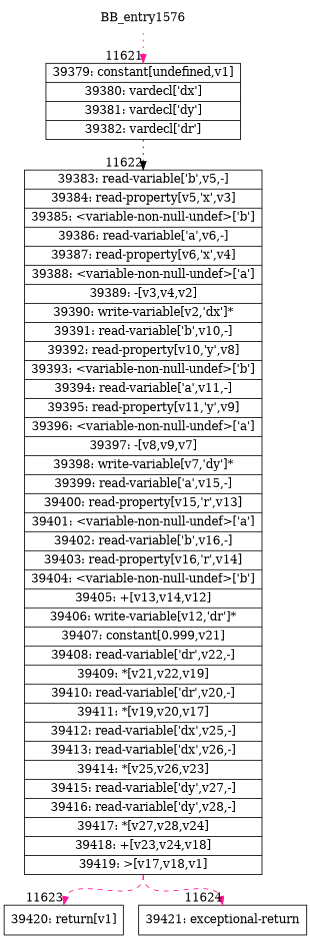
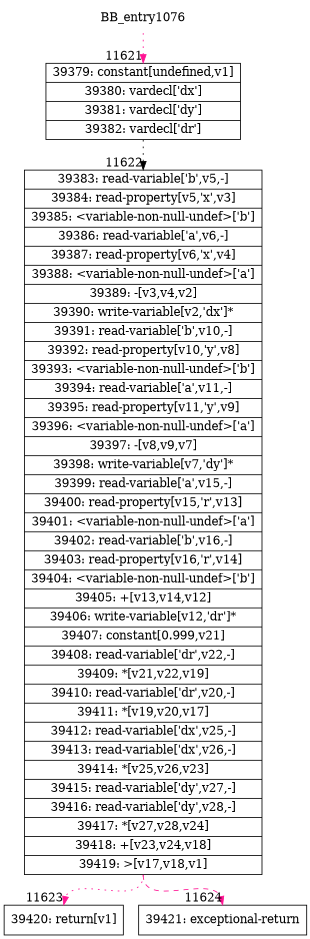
(143, 18) -> (143, 18)
(108, 890) -> (108, 890)
